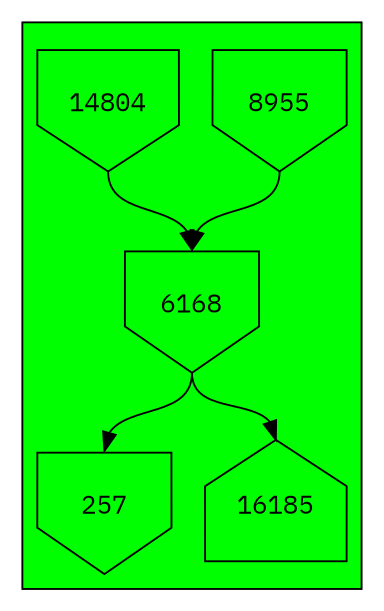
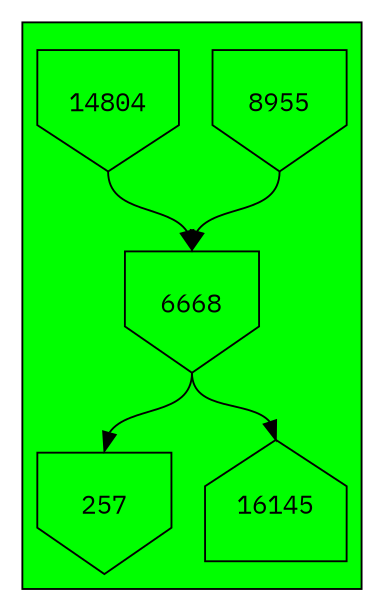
(192, 306) -> (192, 306)
(276, 507) -> (276, 507)
